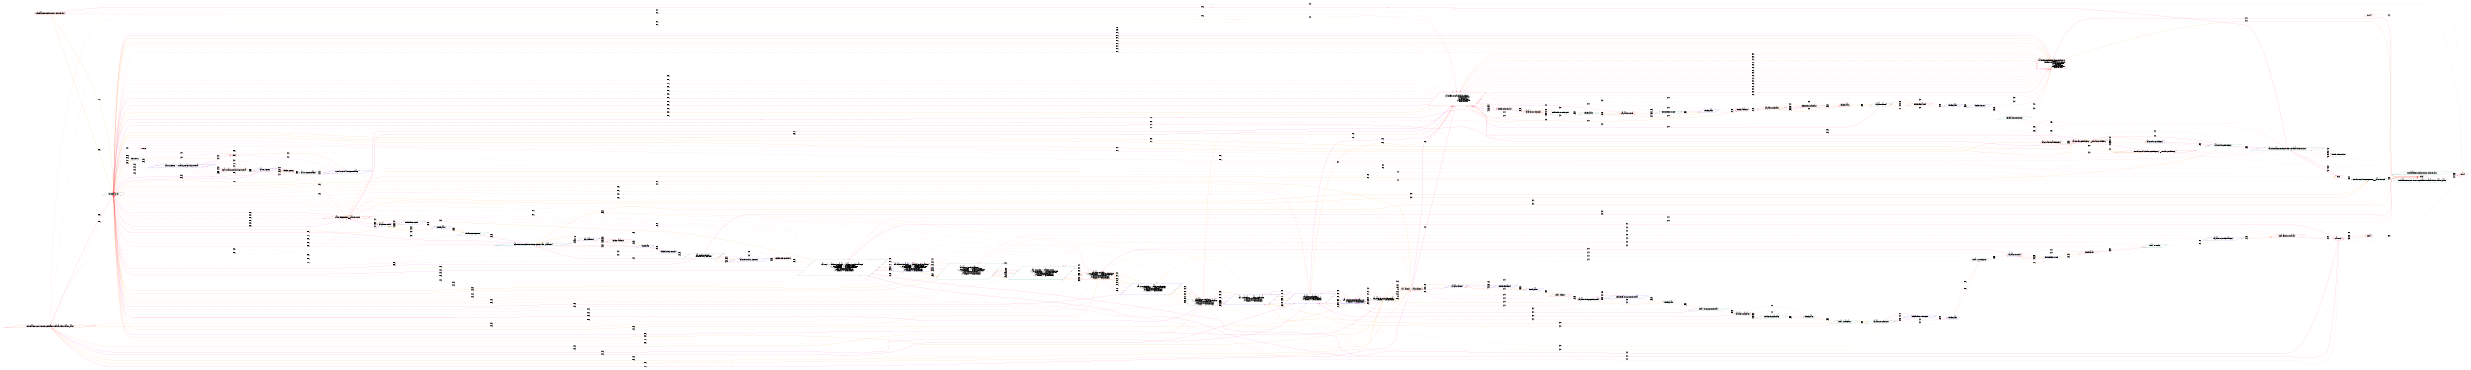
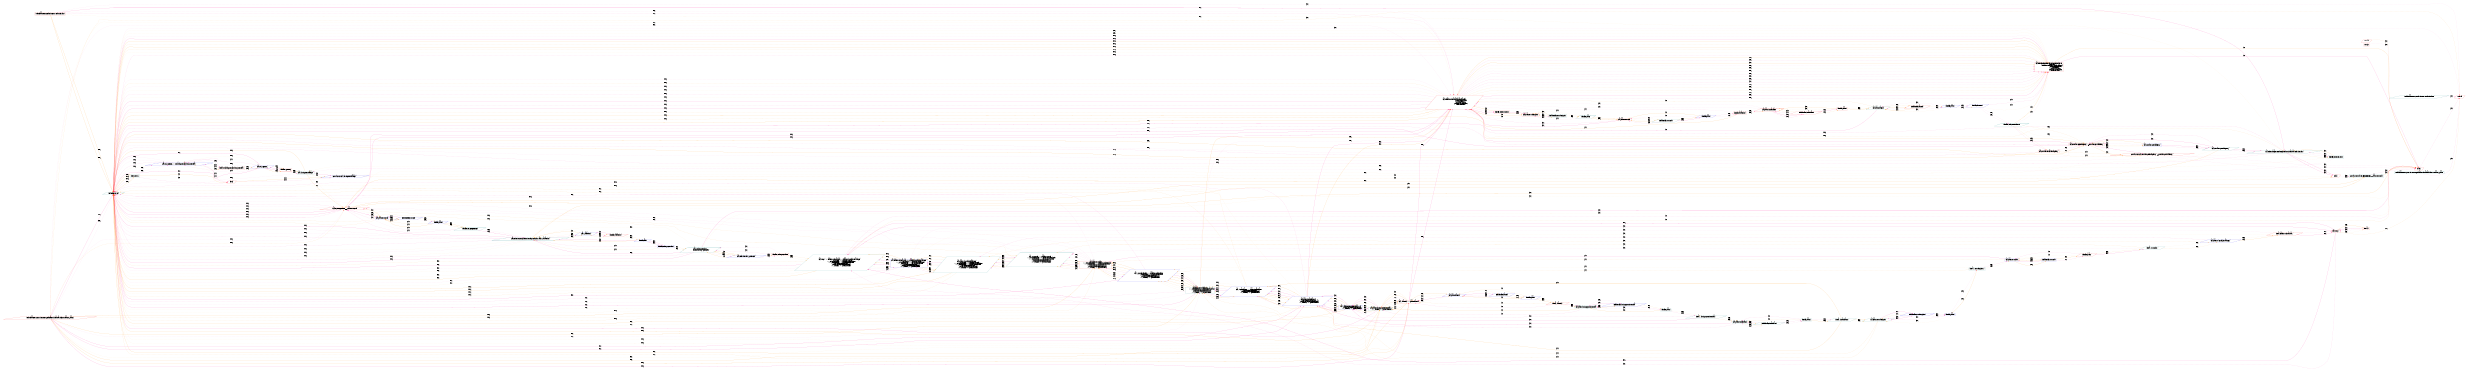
(118, 168) -> (1233, 28)
